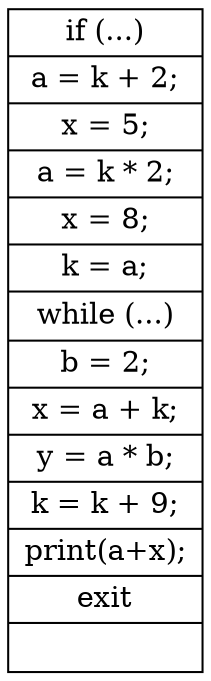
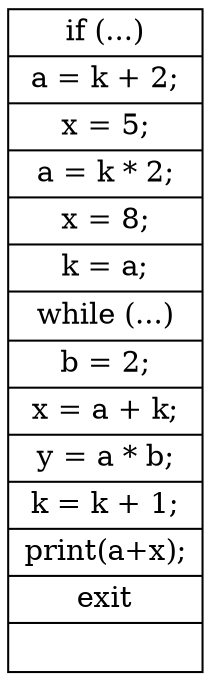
(105, 504) -> (105, 504)
